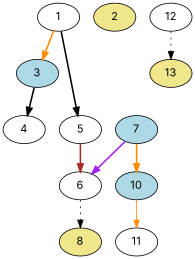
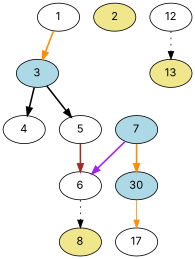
(69, 70) -> (57, 98)
(137, 186) -> (137, 186)
(137, 242) -> (137, 242)
